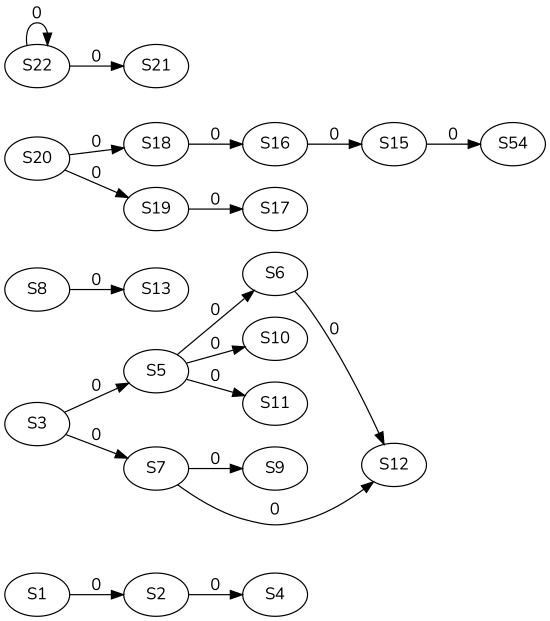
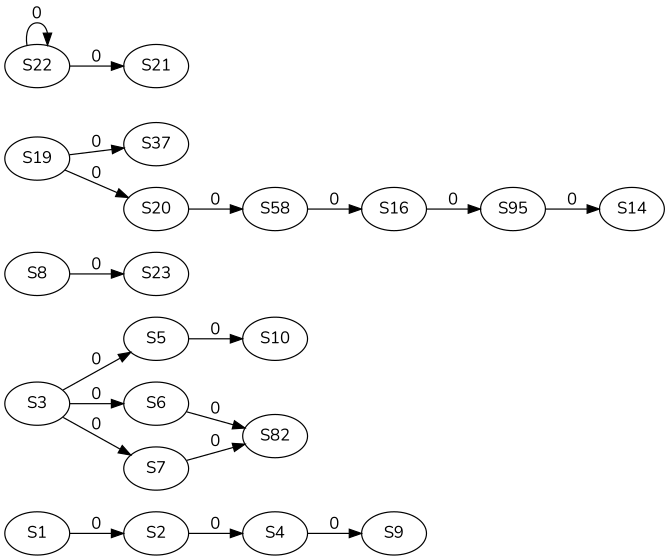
(156, 144) -> (275, 209)
(394, 144) -> (513, 209)
(513, 144) -> (632, 209)
(91, 181) -> (91, 181)
(275, 209) -> (156, 144)
(156, 290) -> (156, 274)
(211, 327) -> (91, 404)
(275, 404) -> none
(394, 465) -> (275, 436)
(210, 469) -> (328, 533)
